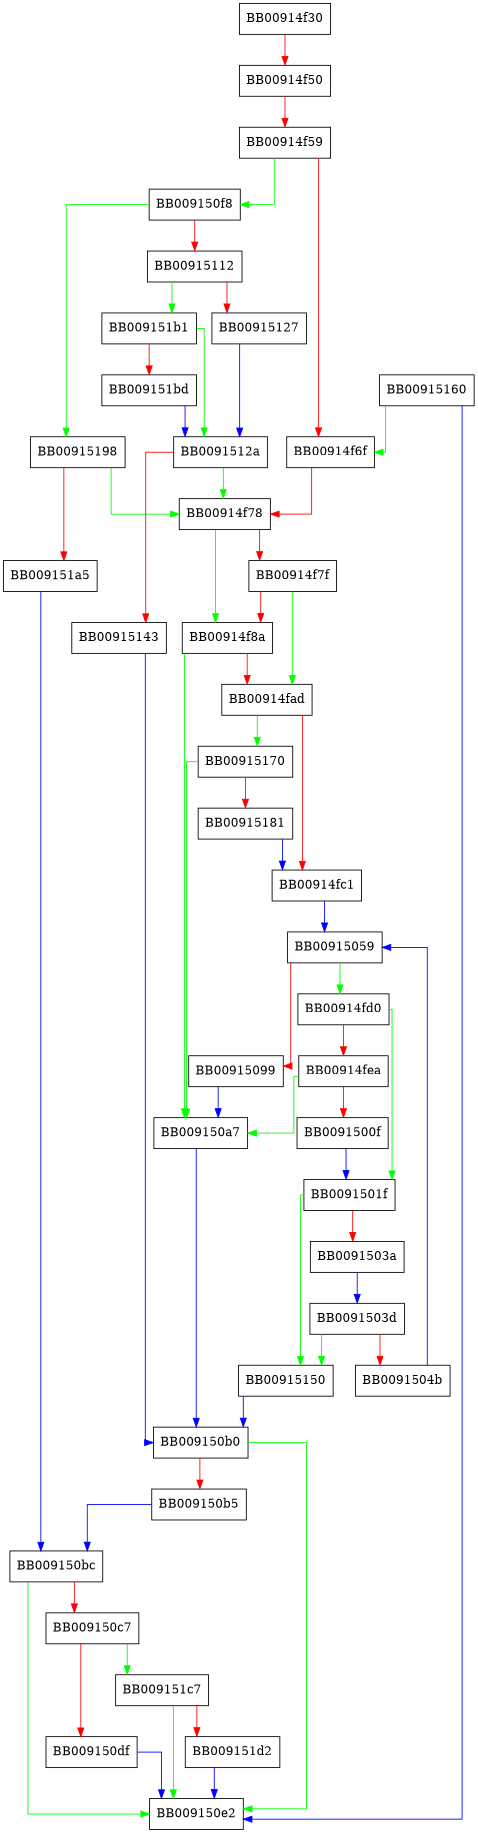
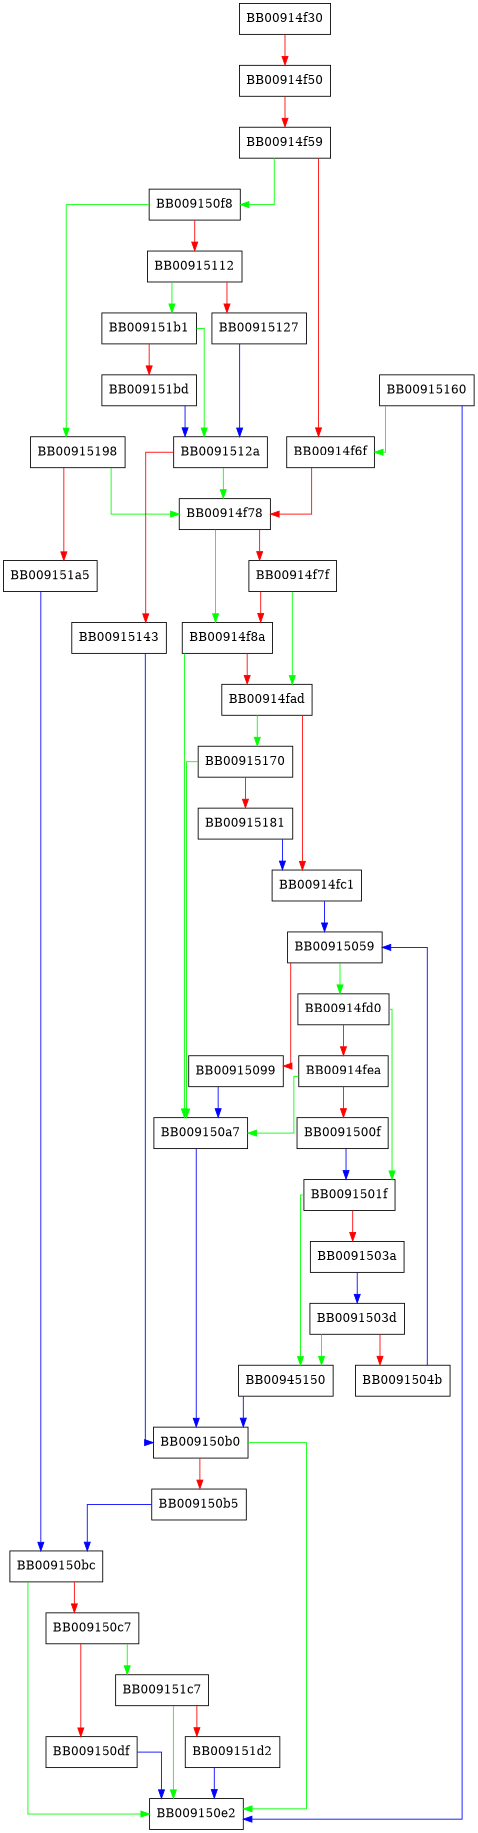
(286, 1381) -> (286, 1381)
